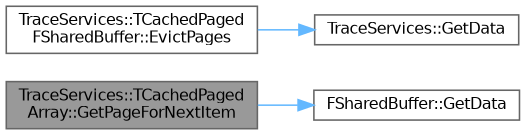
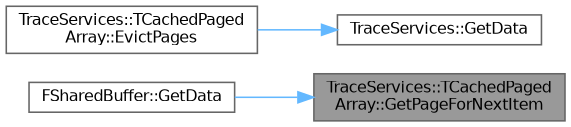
(132, 30) -> (132, 30)
(278, 105) -> (266, 97)
